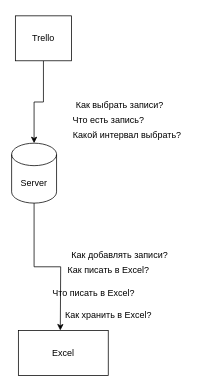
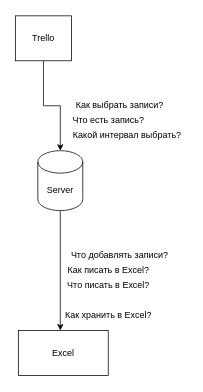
(34, 173) -> (60, 180)
(120, 255) -> (120, 255)
(93, 293) -> (108, 285)
